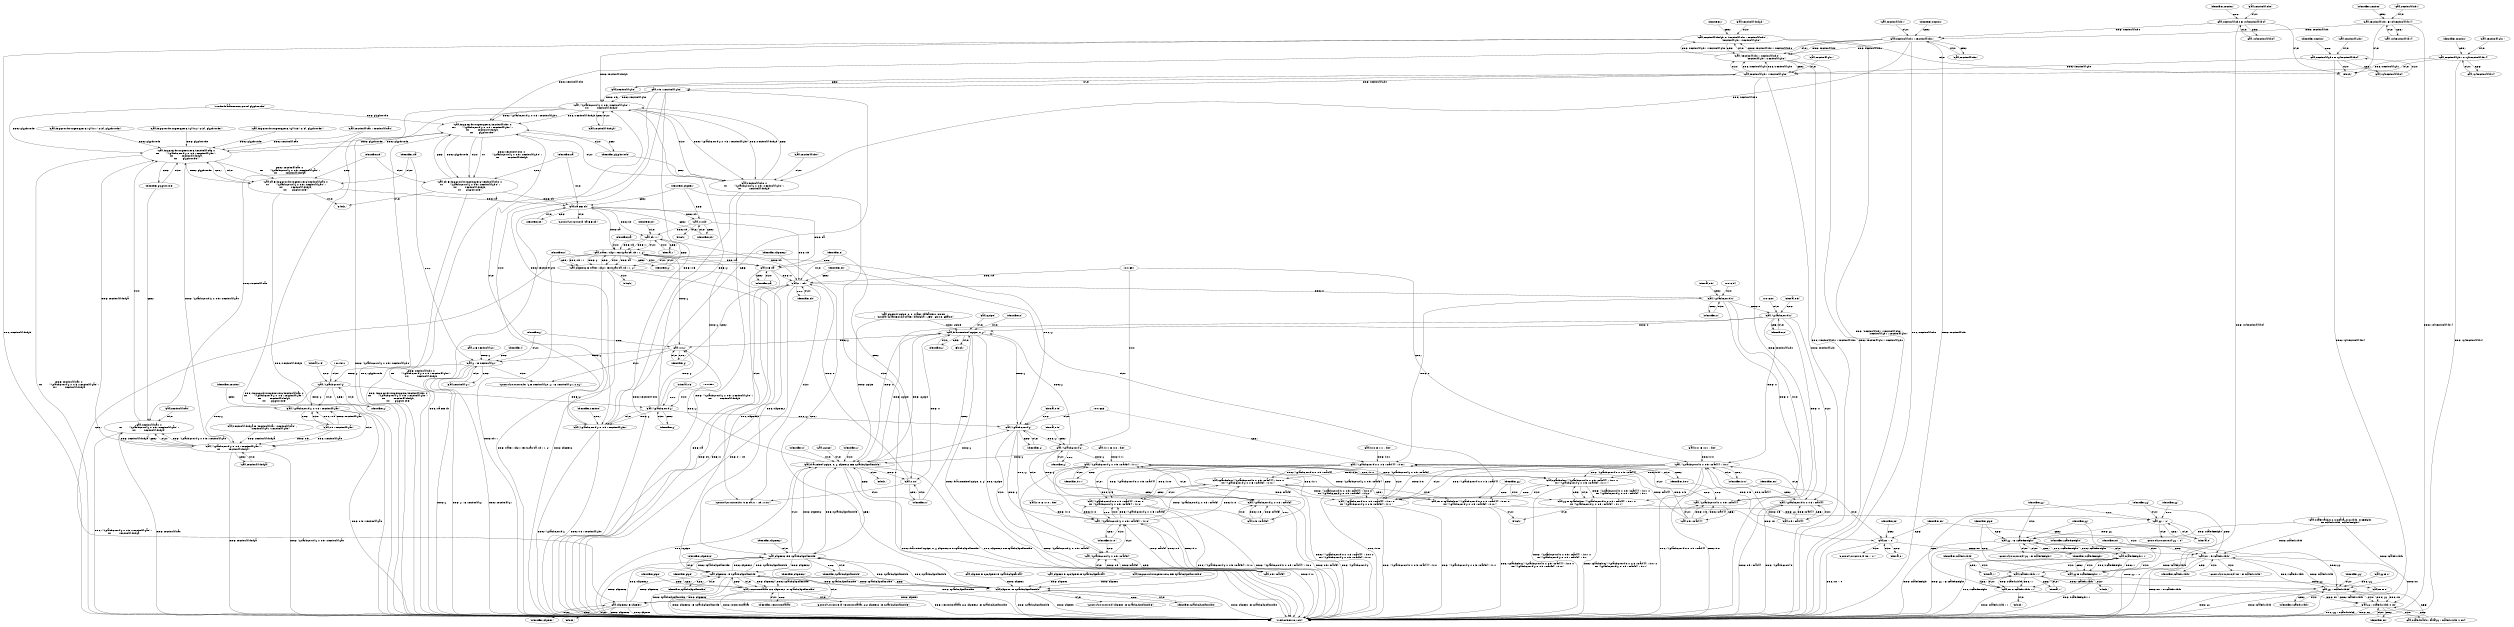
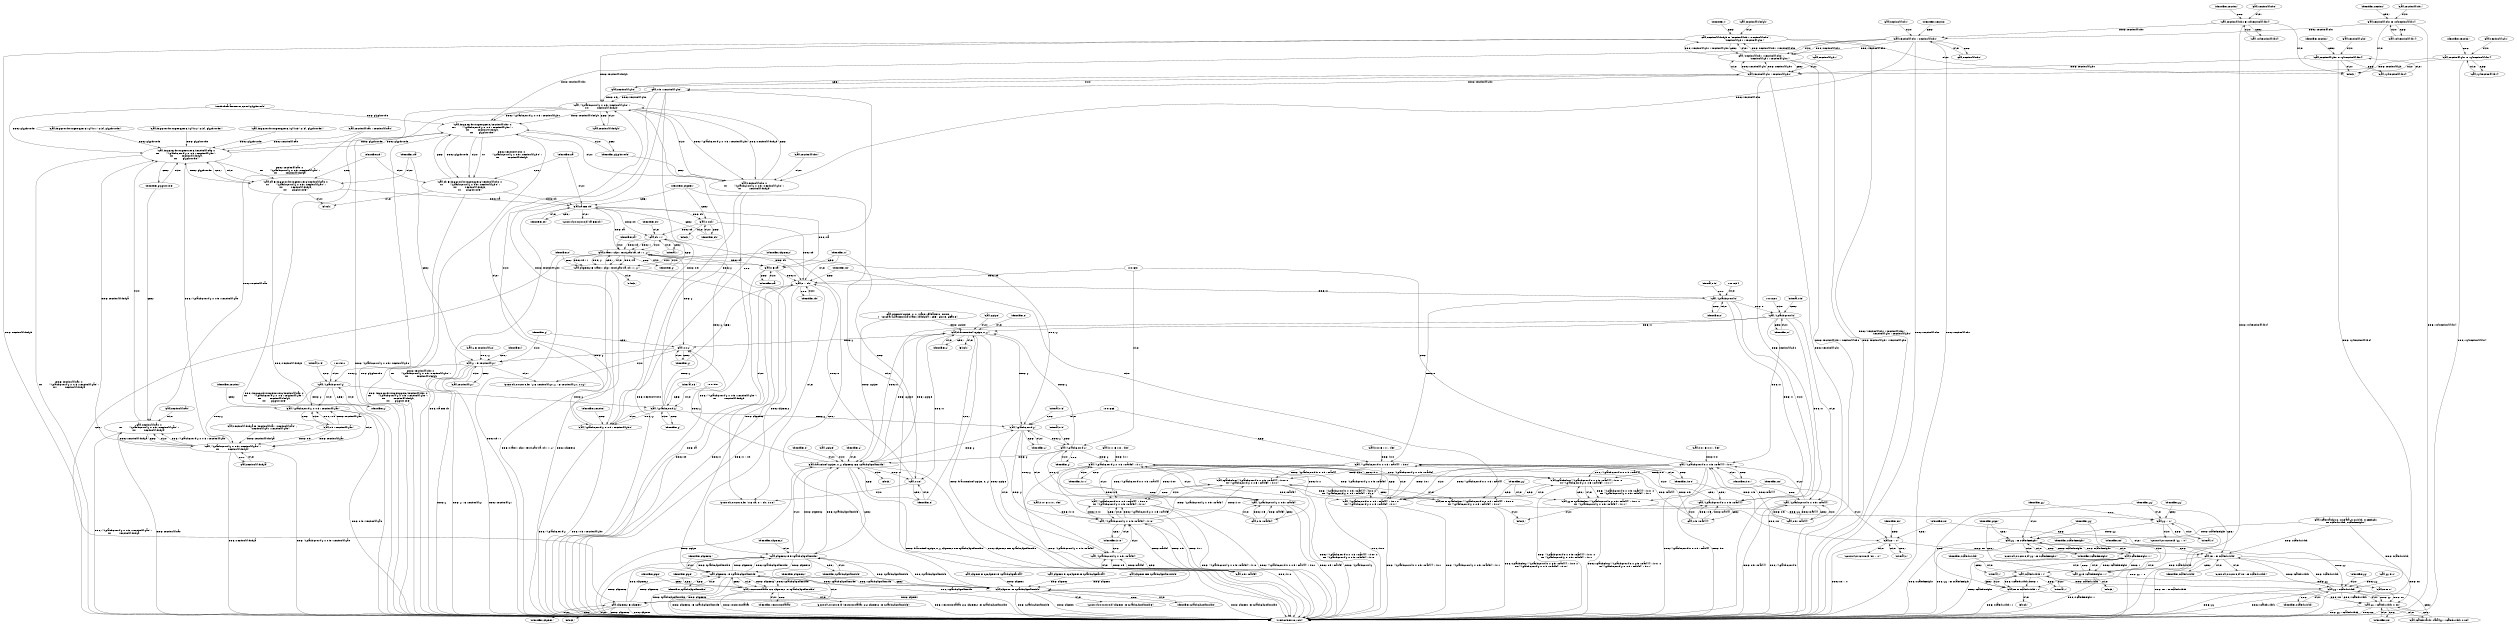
(1167, 574) -> (1153, 574)
